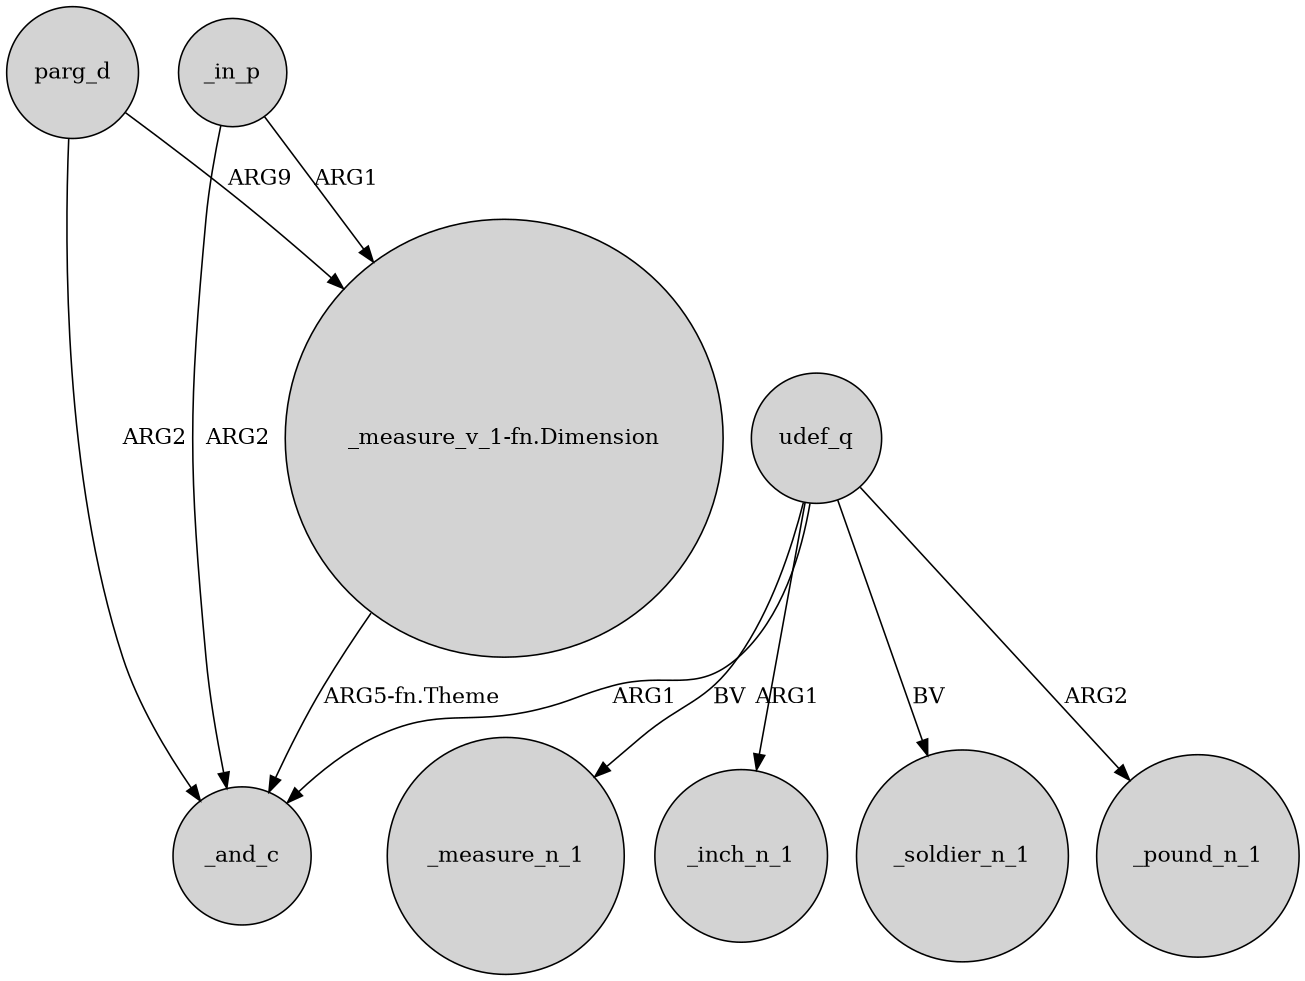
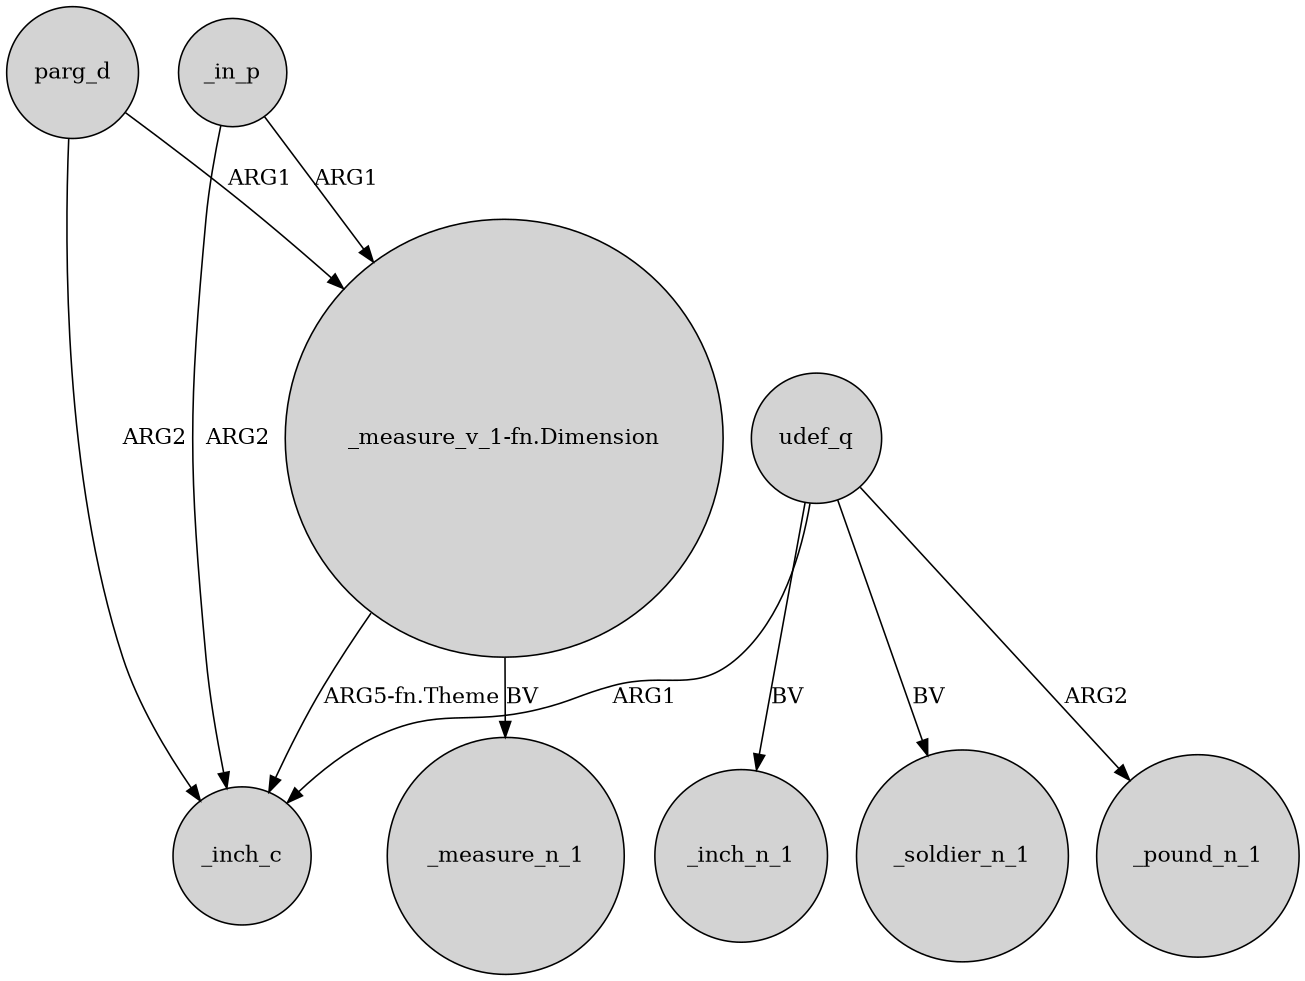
(260, 179) -> (260, 179)
(715, 684) -> (505, 690)
(787, 698) -> (787, 698)
(242, 856) -> (242, 856)
